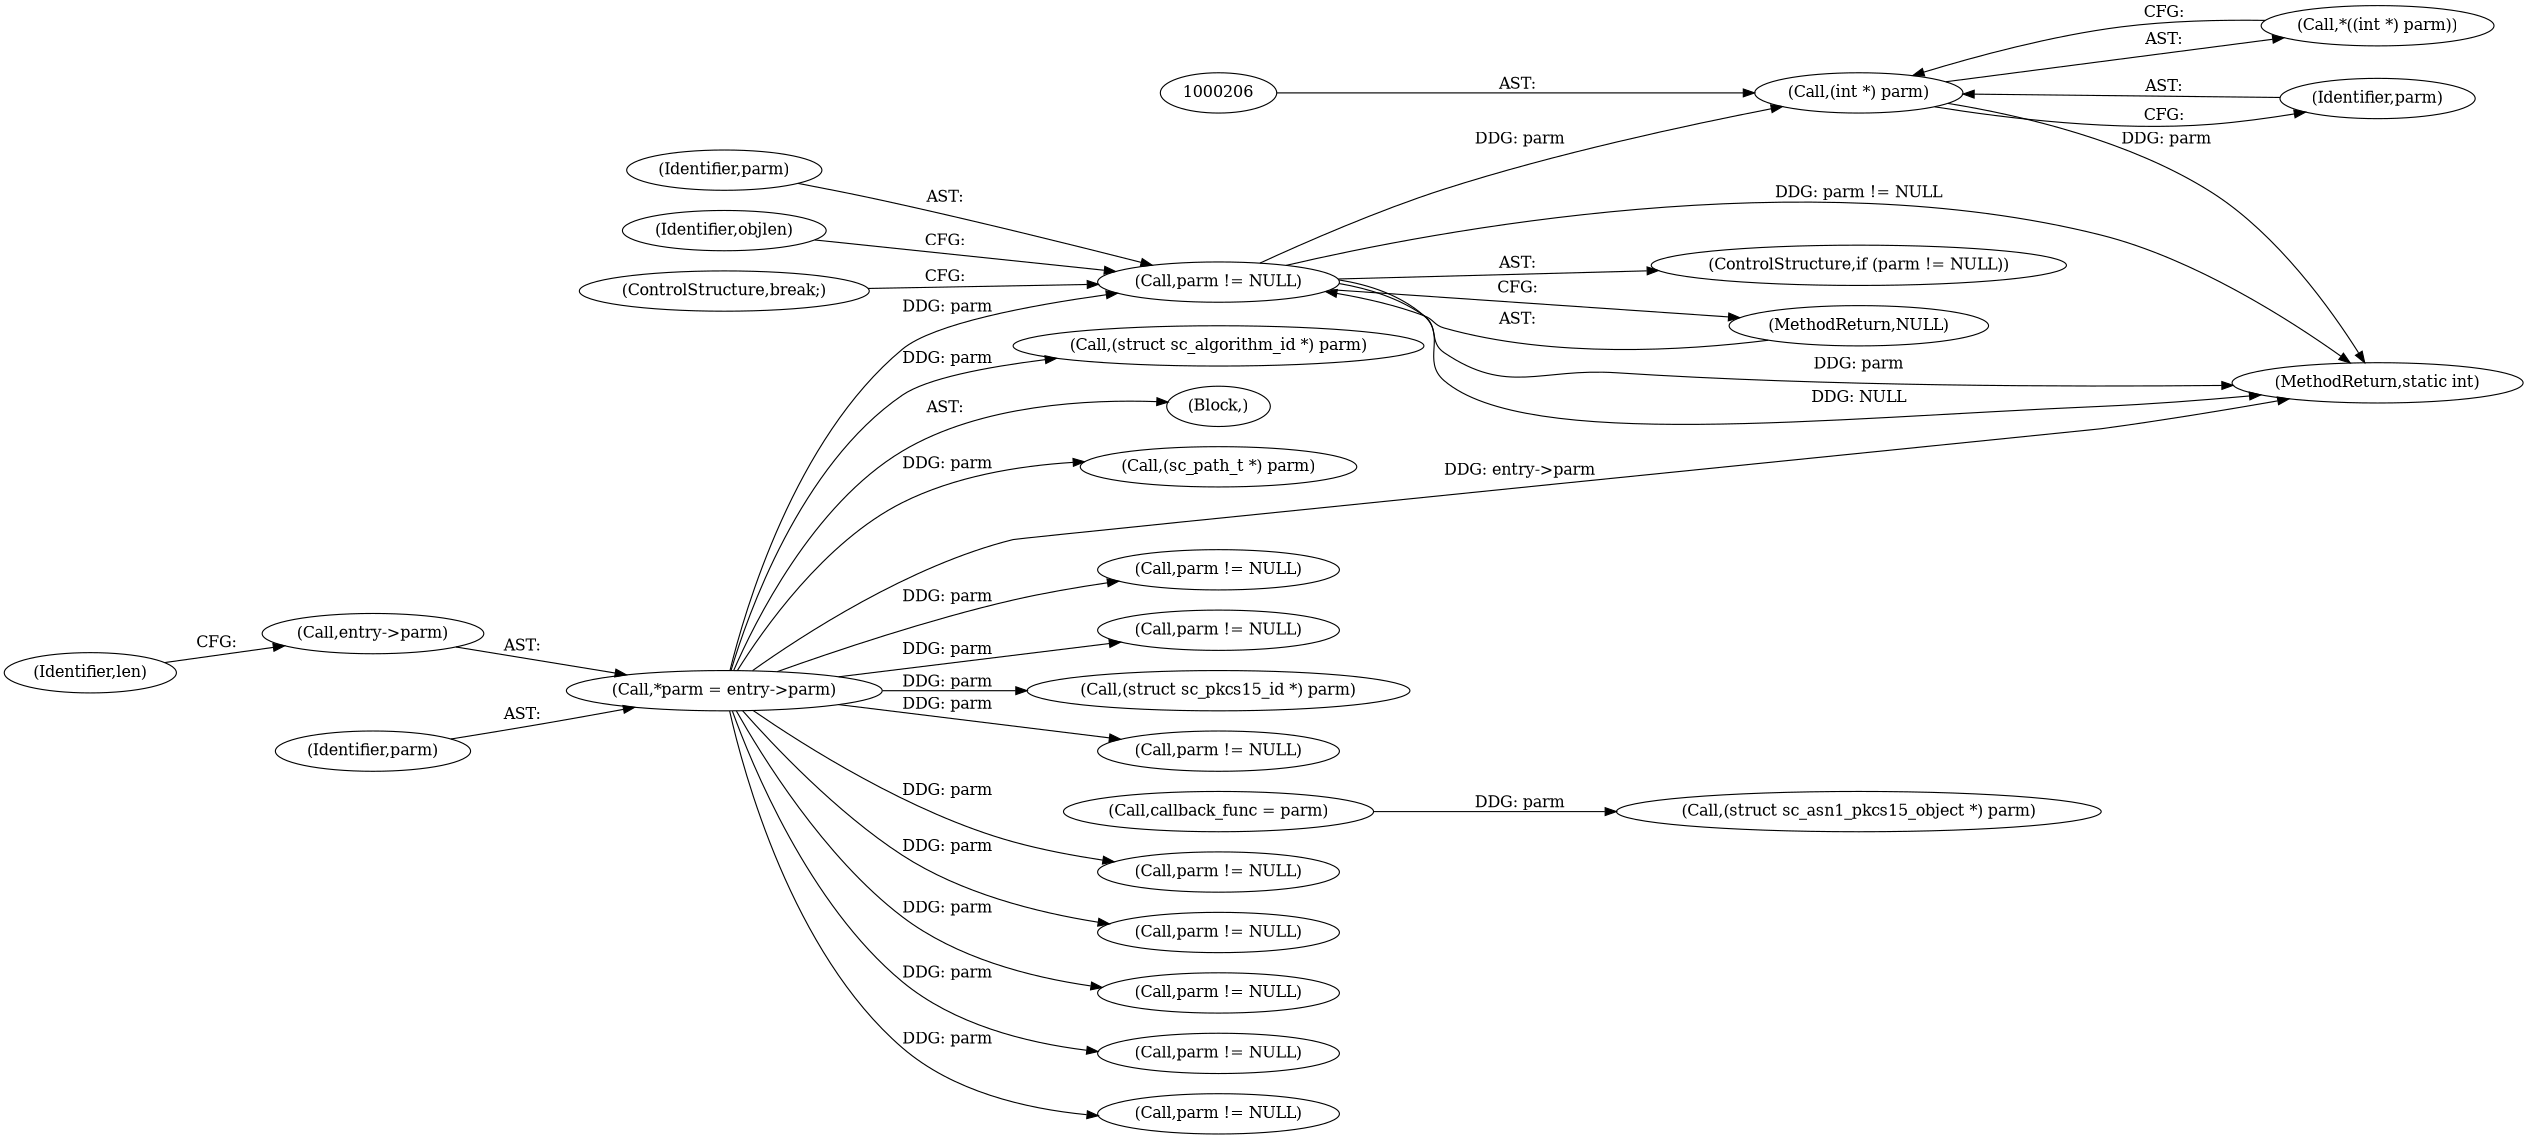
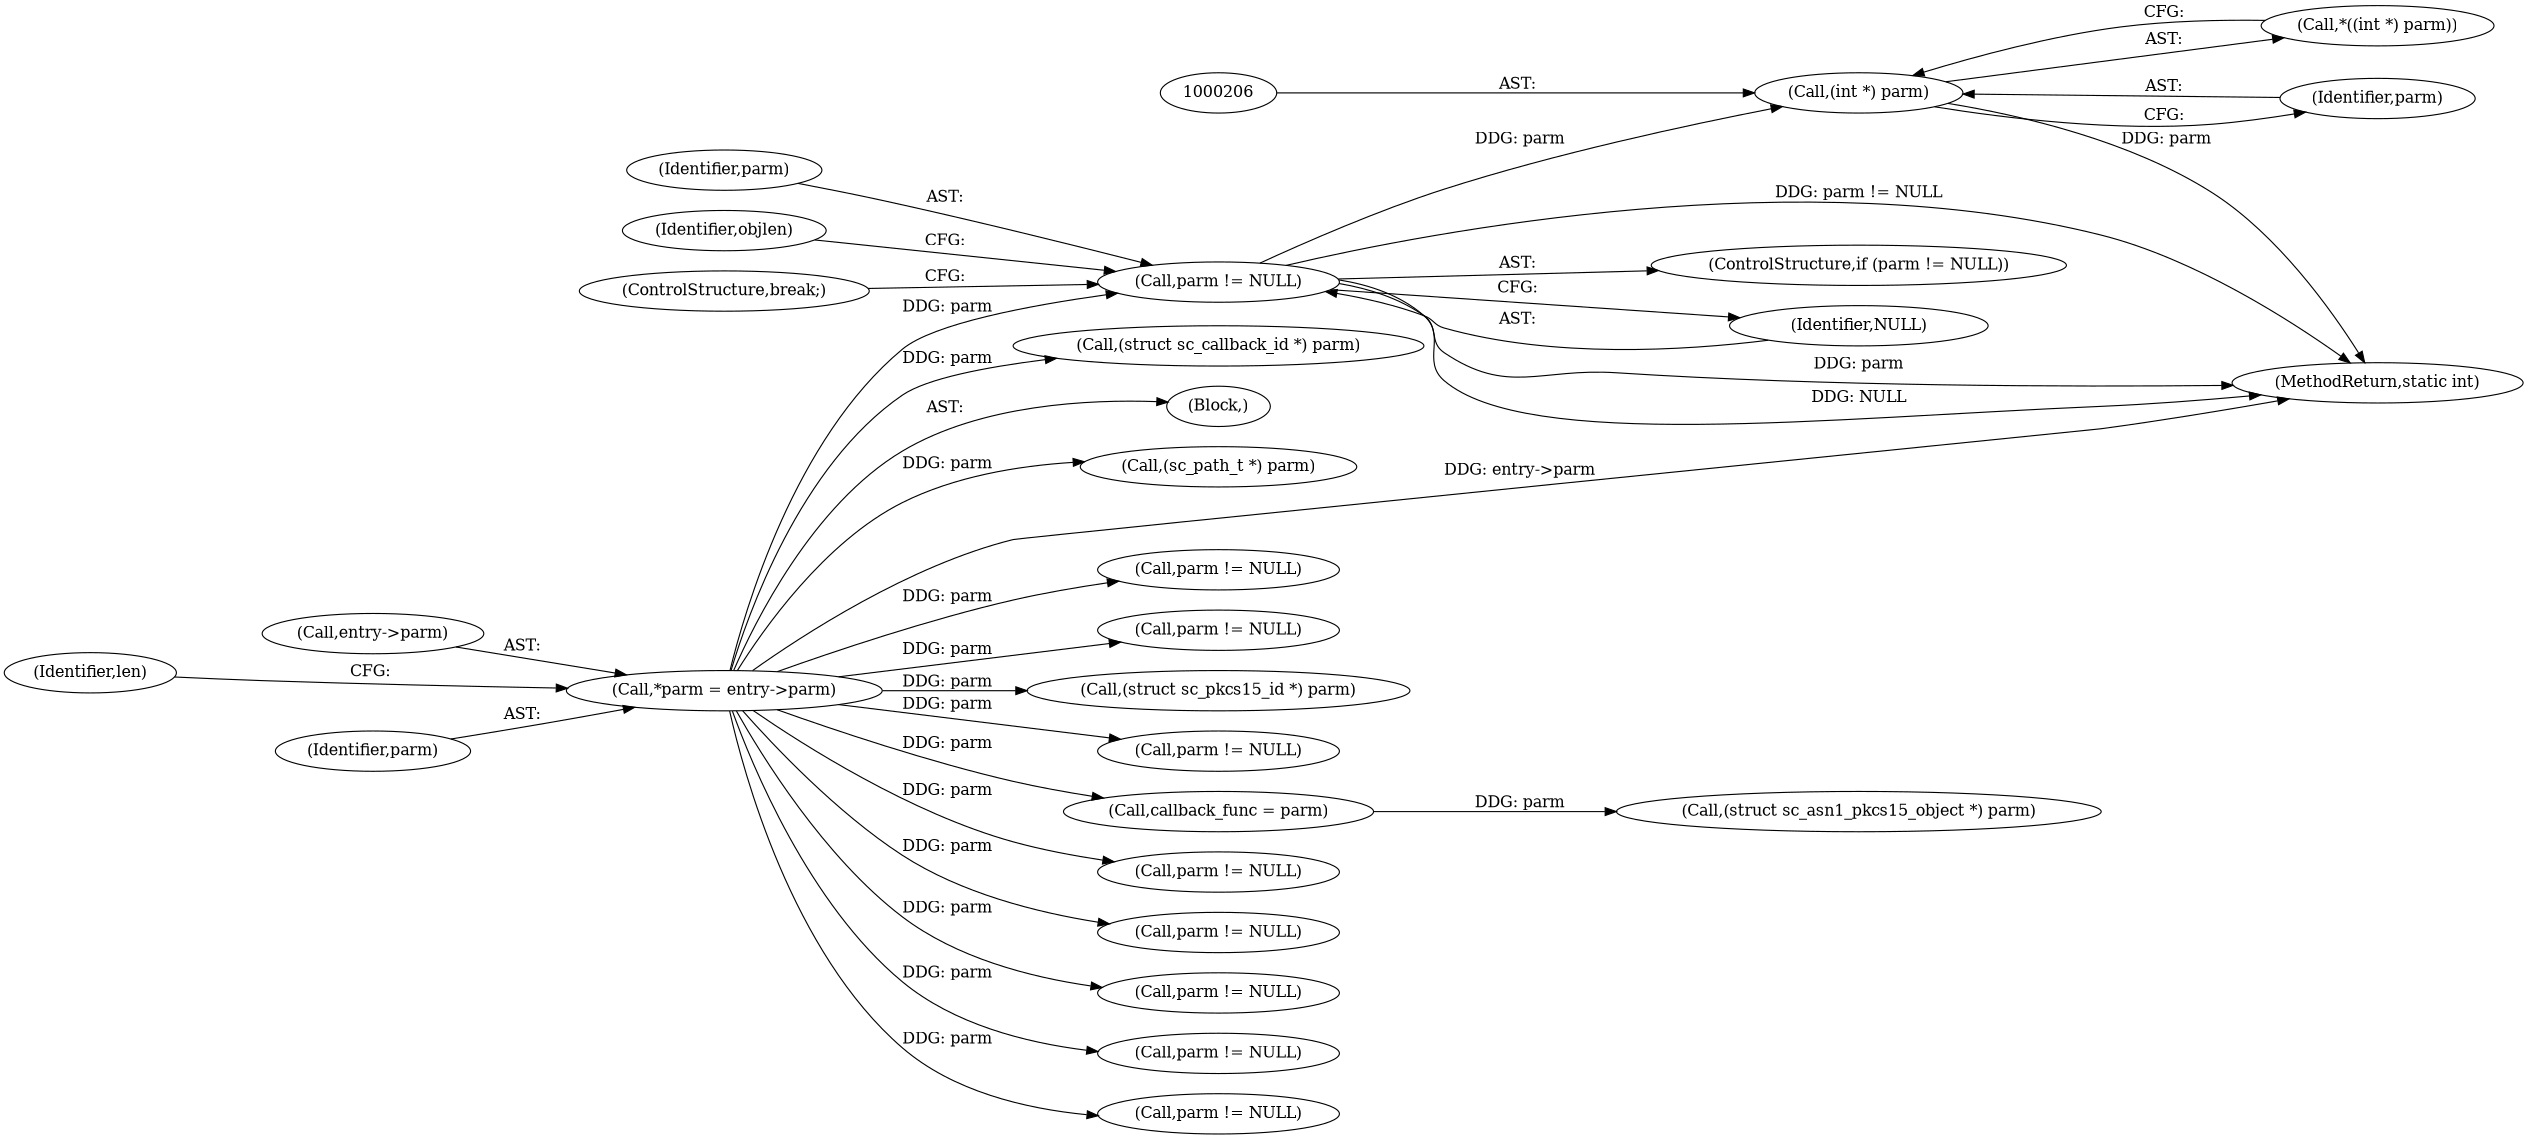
(1859, 326) -> (1859, 326)
(1219, 346) -> (1219, 346)
(219, 655) -> (365, 684)
none -> (933, 760)
